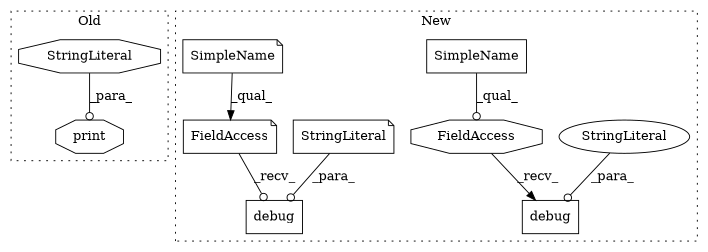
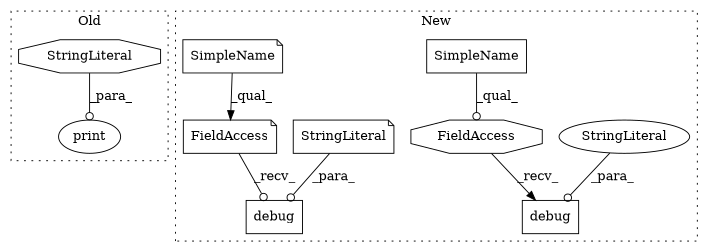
(90, 137) -> (90, 137)
